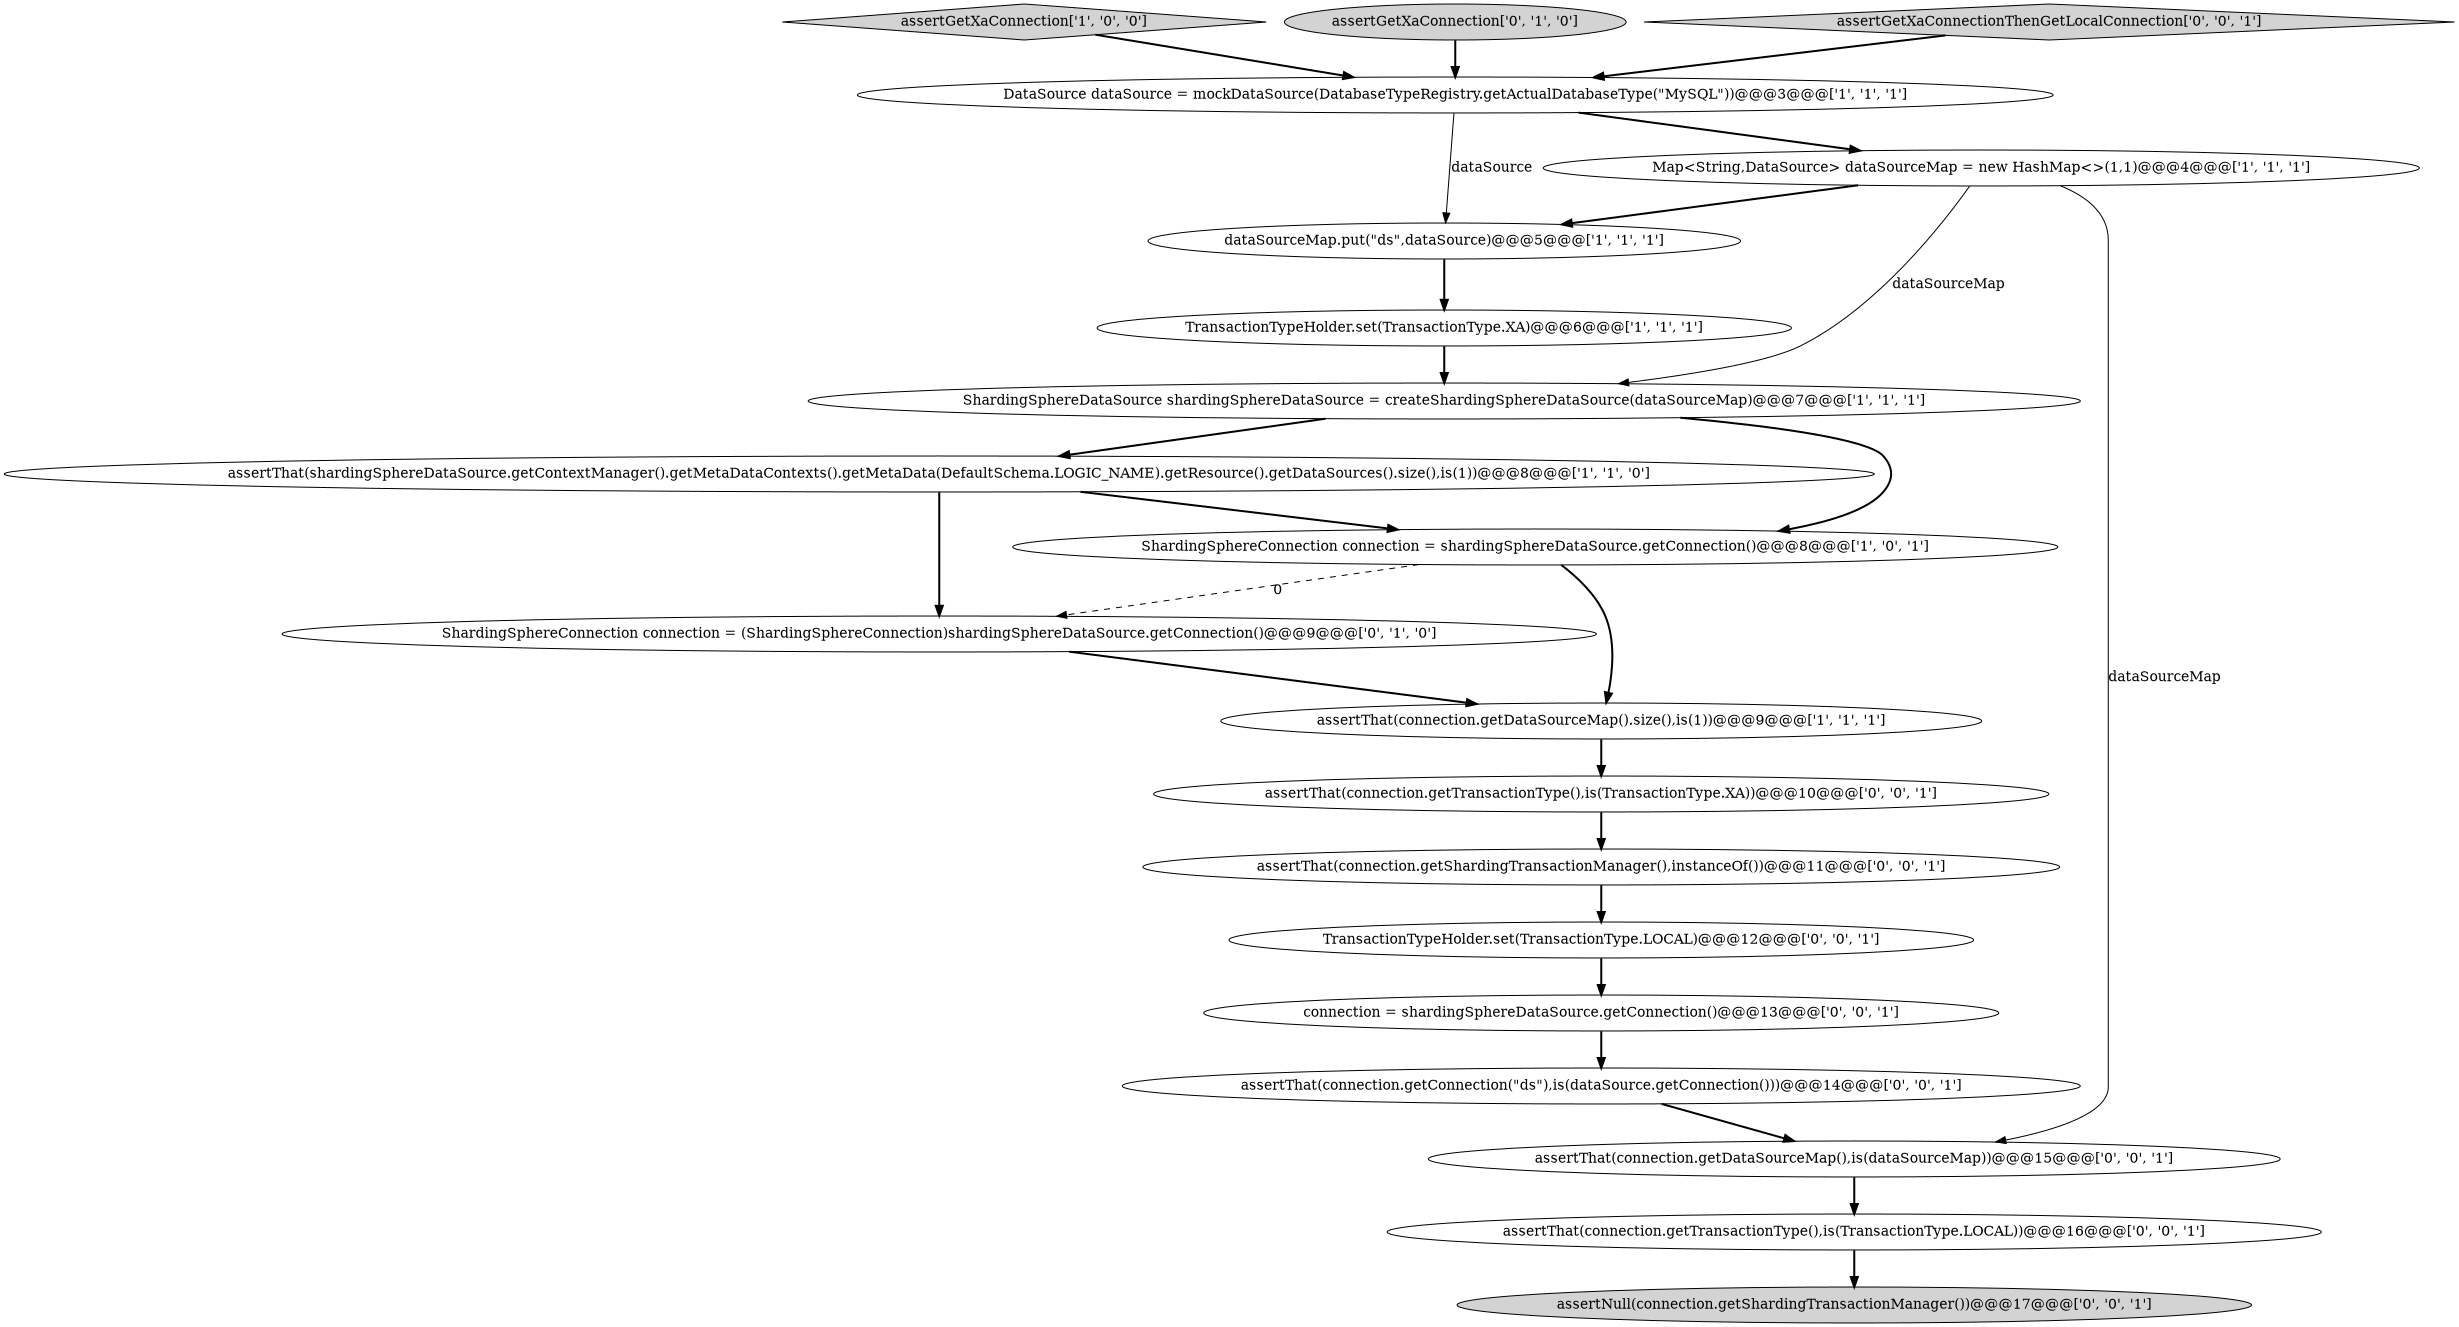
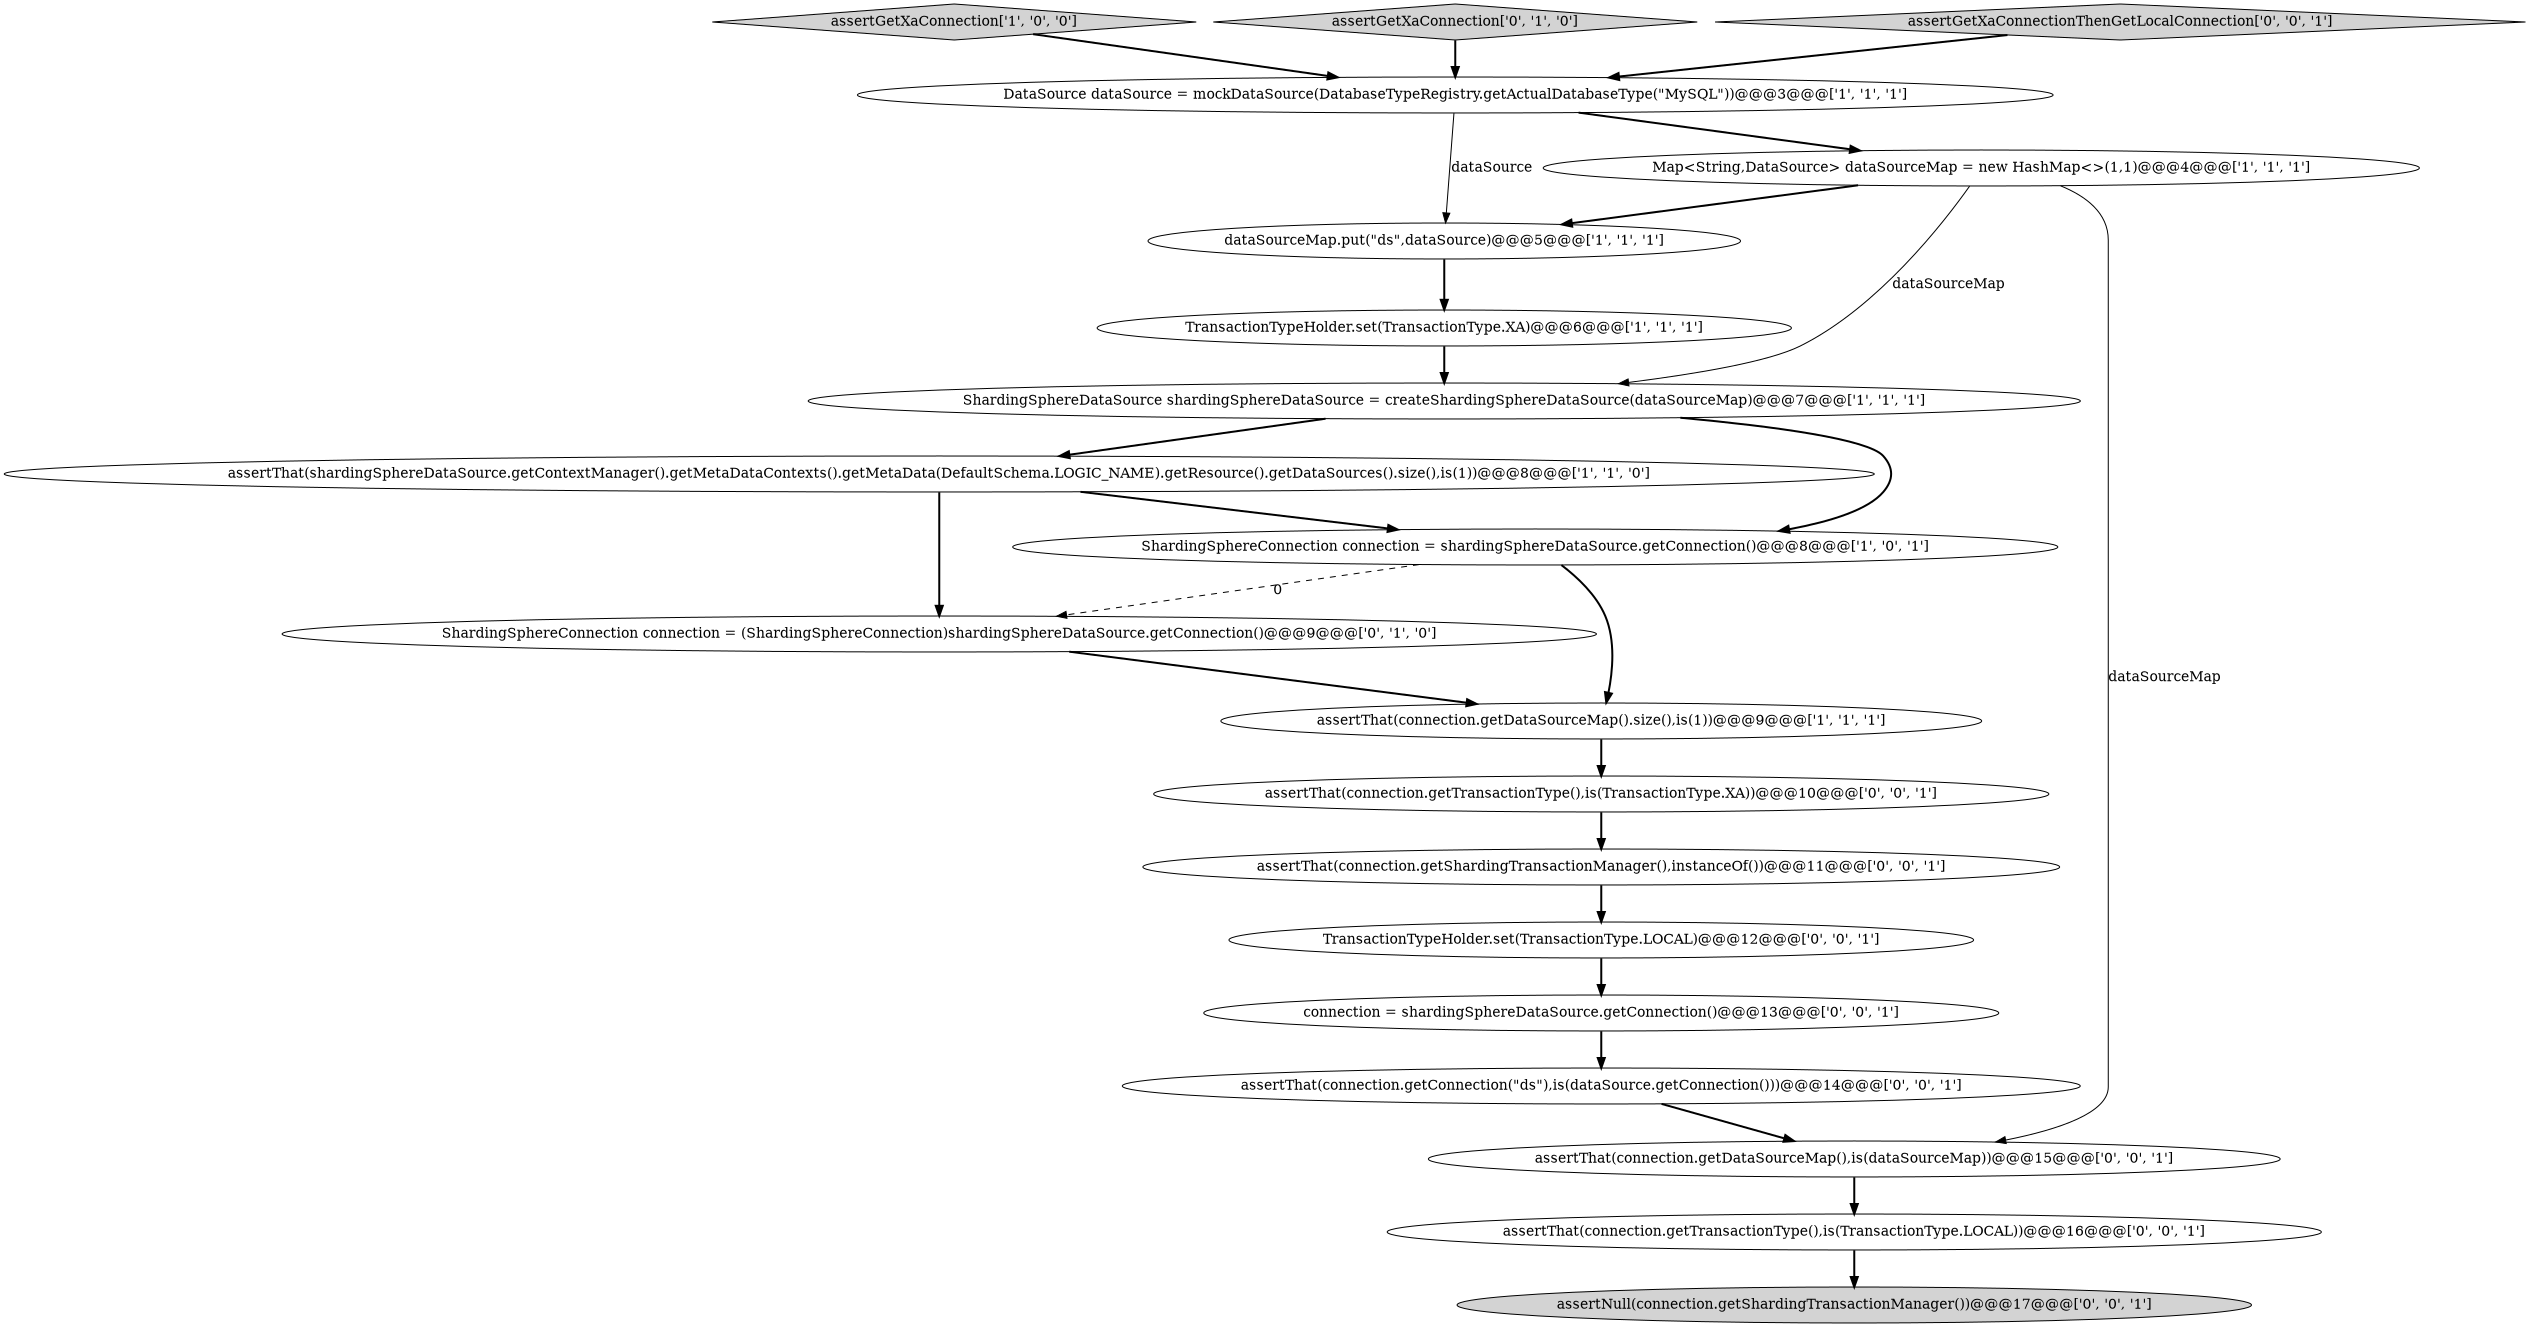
(1455, 22) -> (1455, 22)
